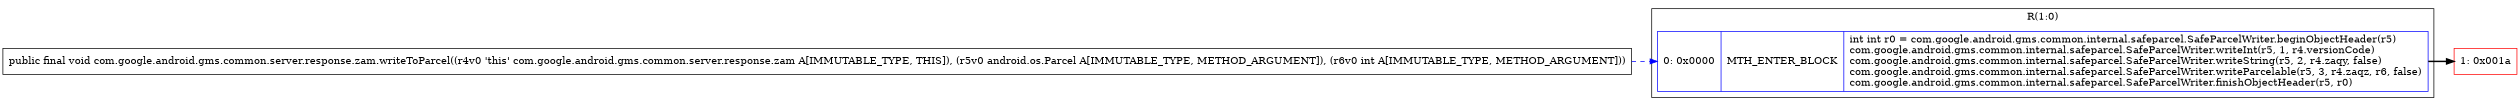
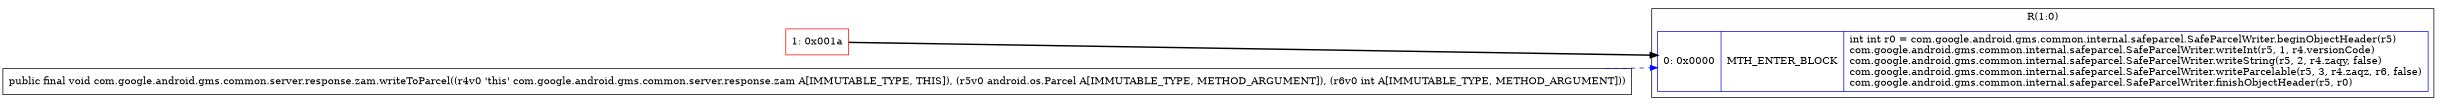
(2438, 61) -> (1249, 49)
